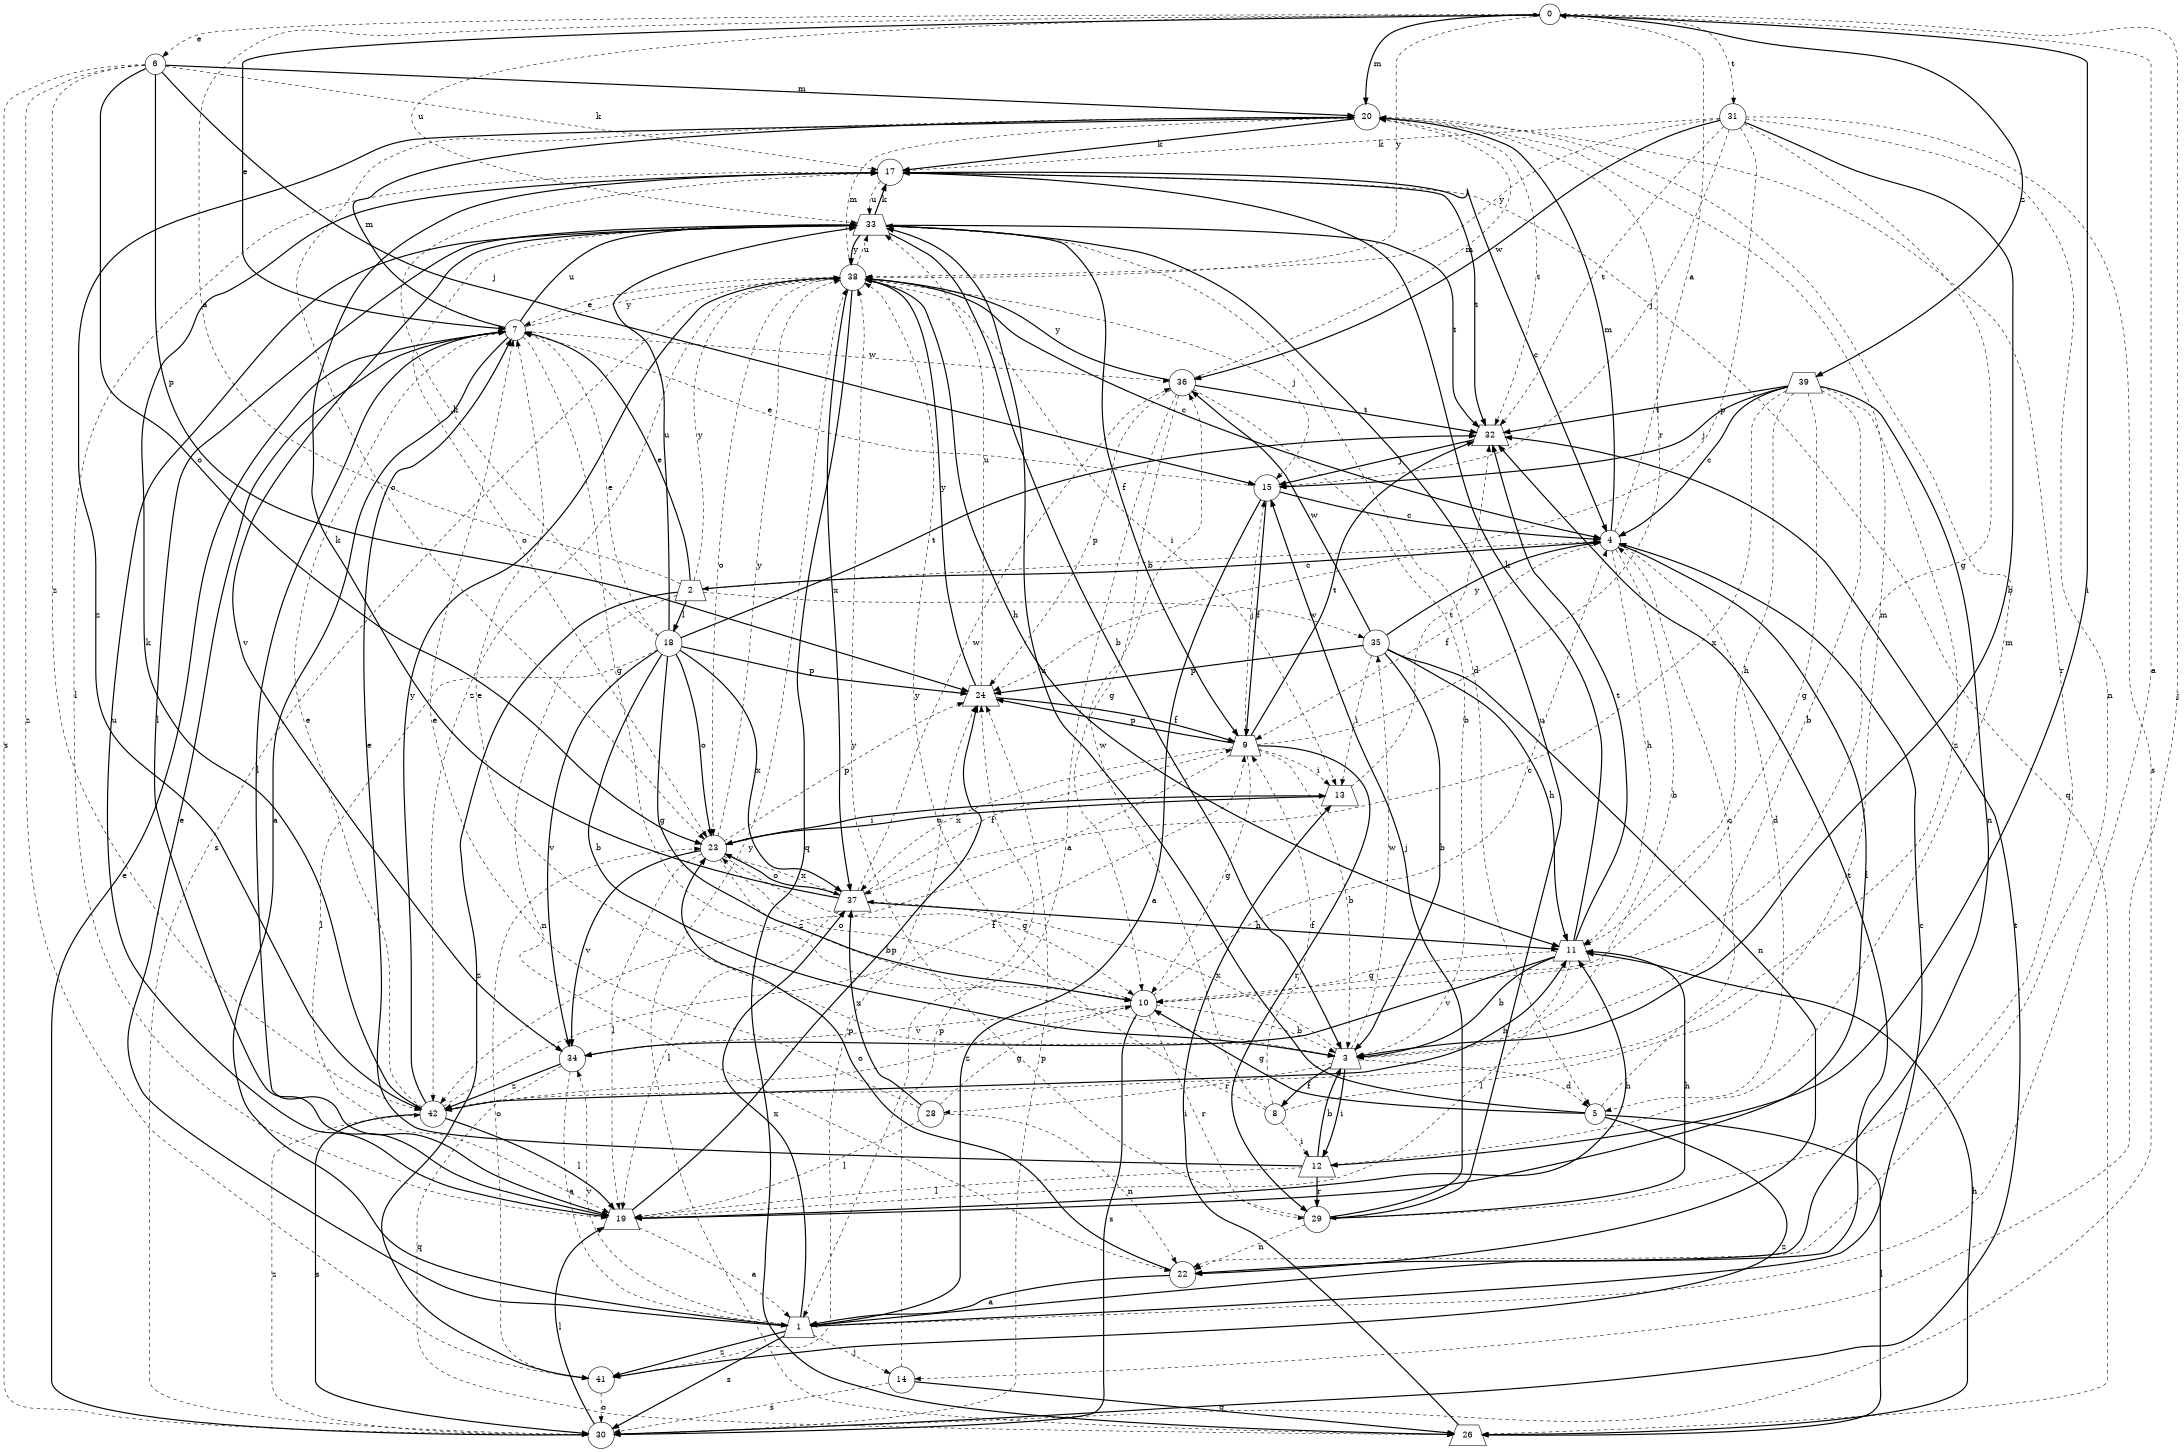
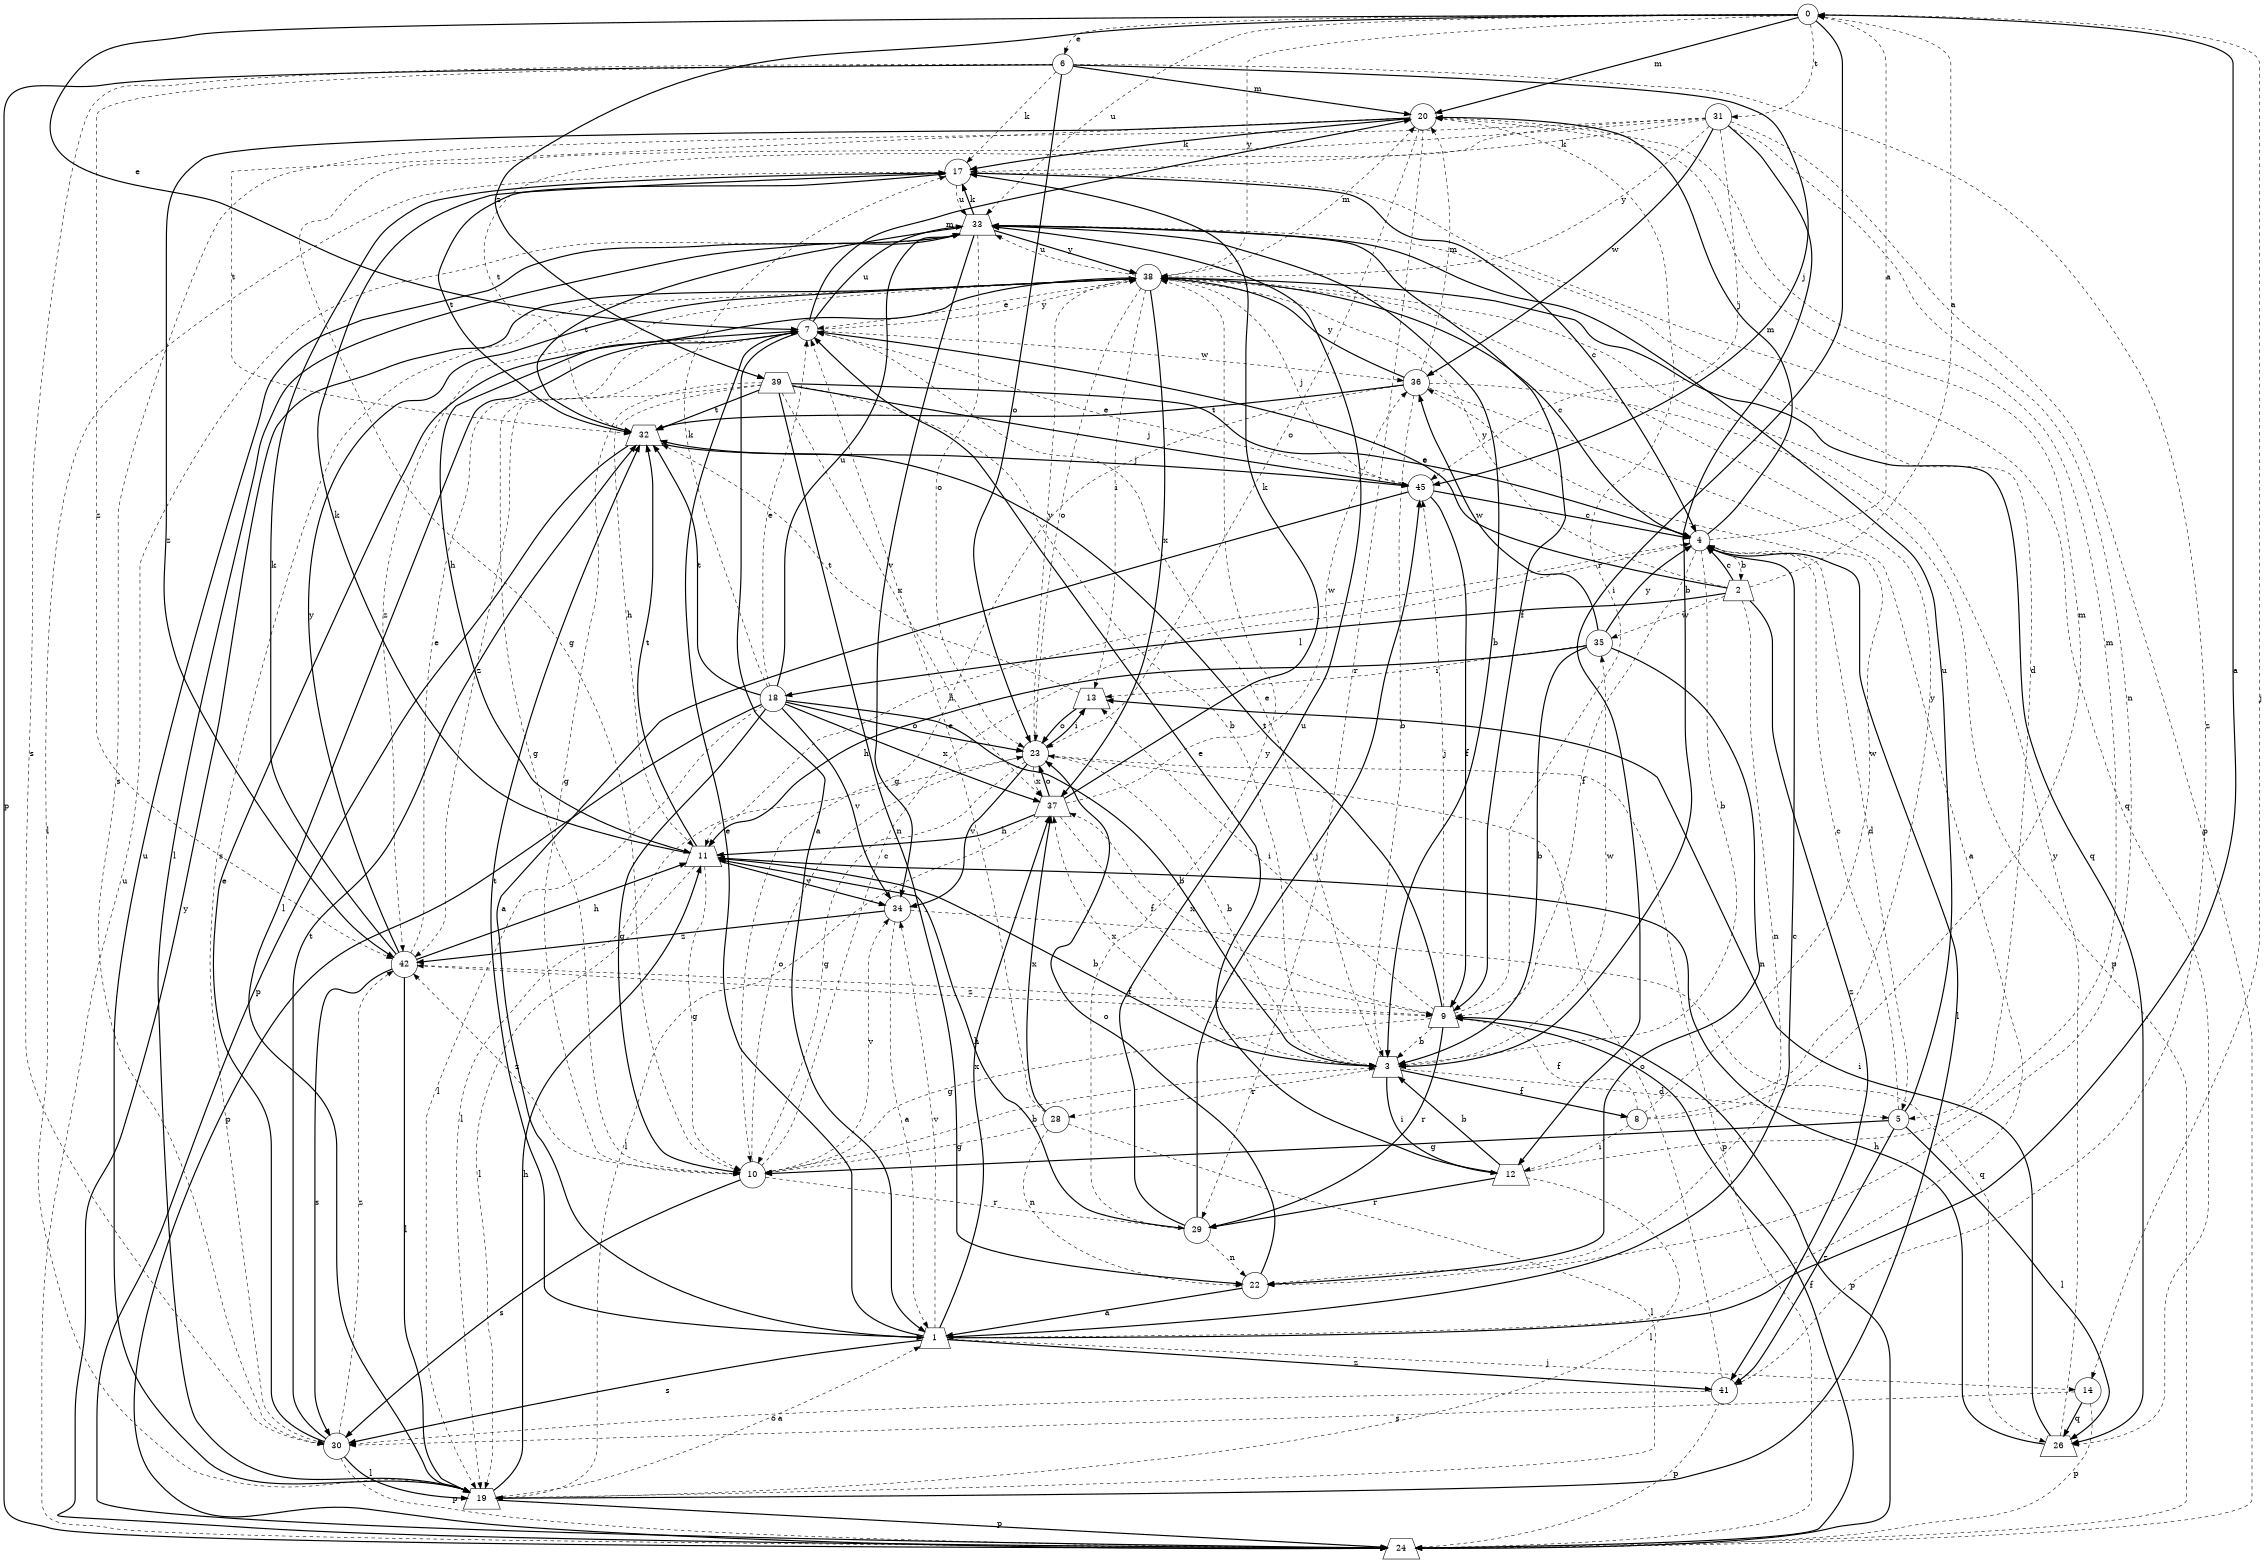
(1267, 488) -> (1421, 488)
(1173, 670) -> (136, 1509)
(2083, 935) -> (2172, 981)
